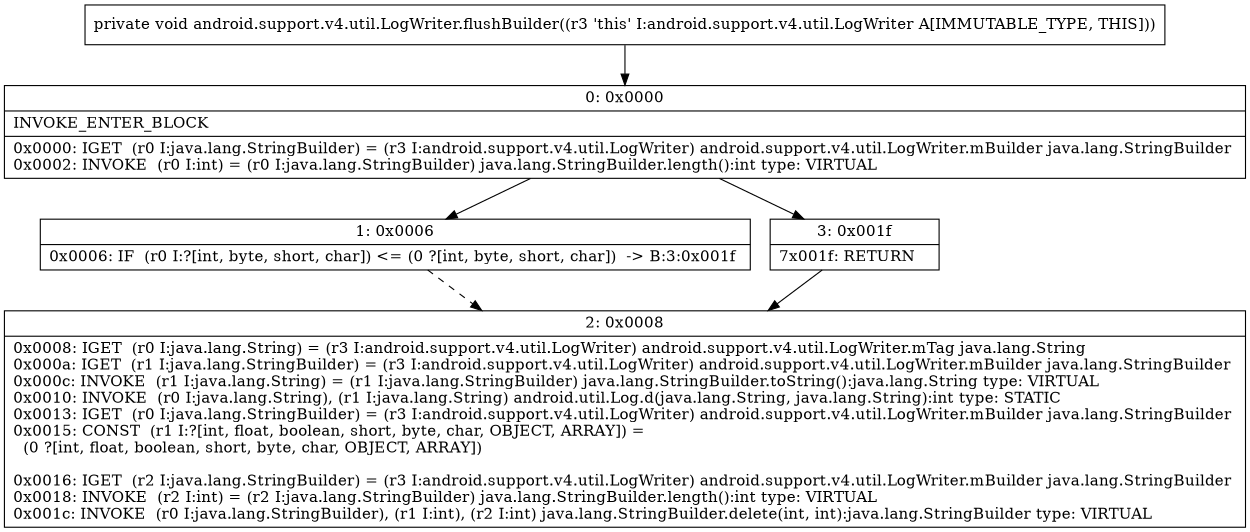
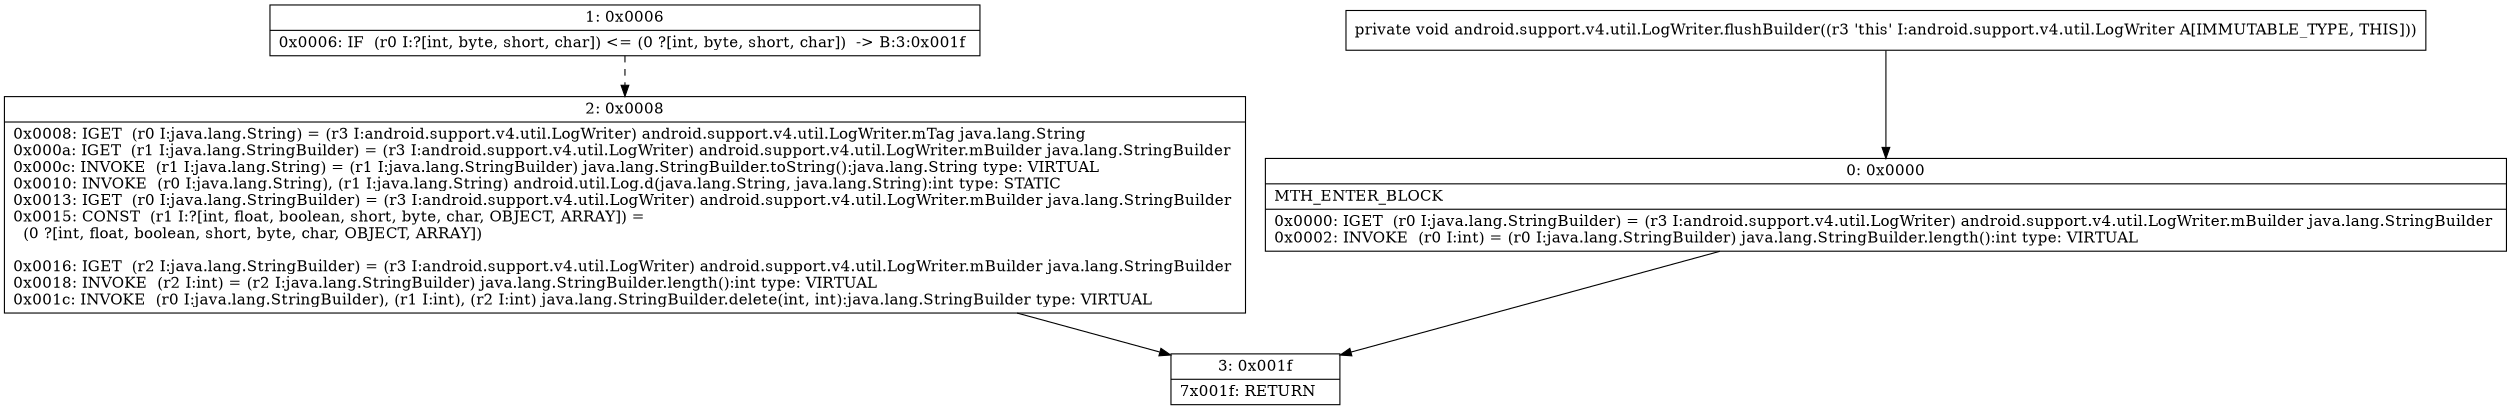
(112, 123) -> (1359, 196)
(493, 196) -> none
(800, 287) -> (1088, 333)
